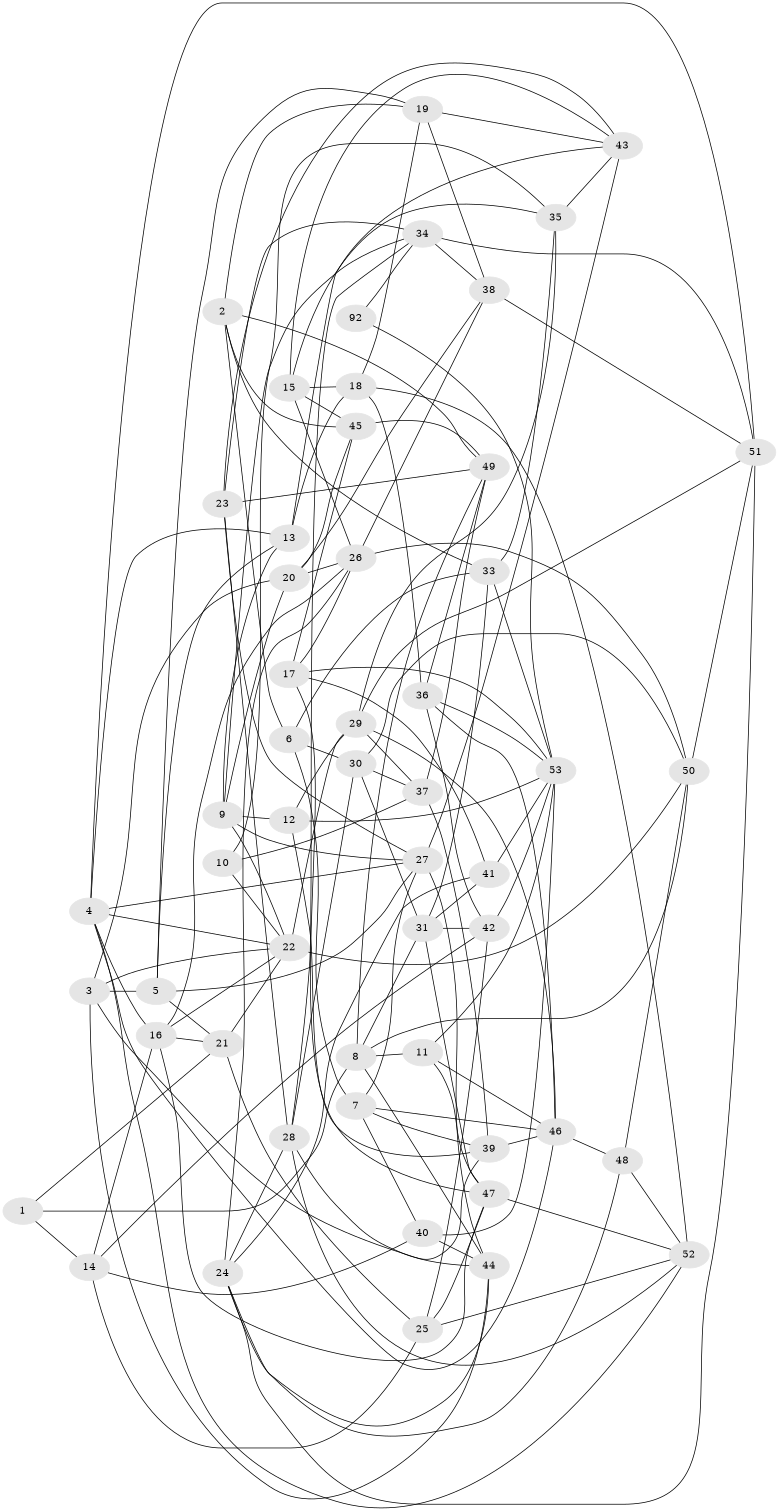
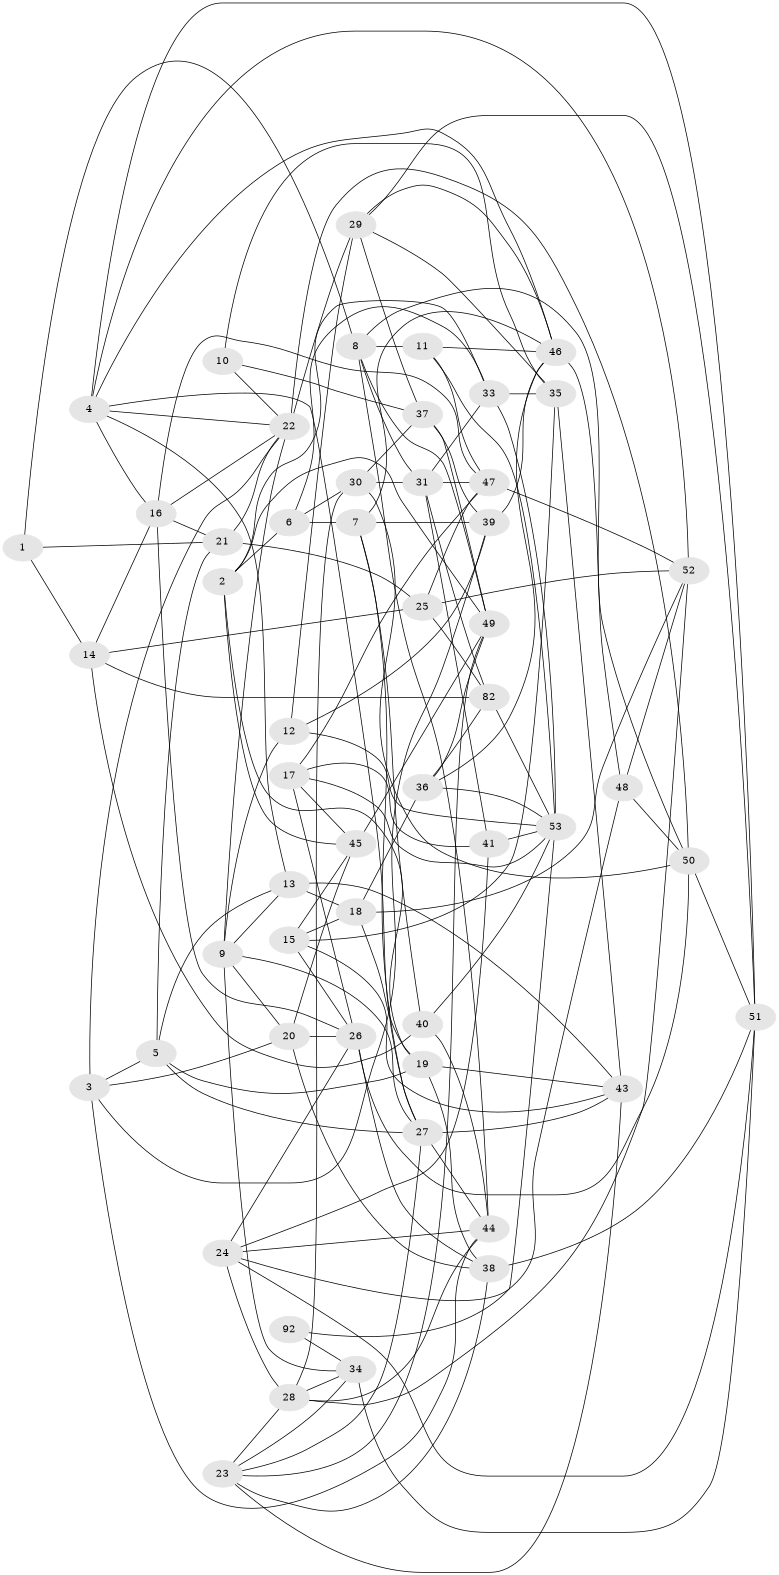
(456, 262) -> (416, 1465)
(489, 928) -> (489, 697)
